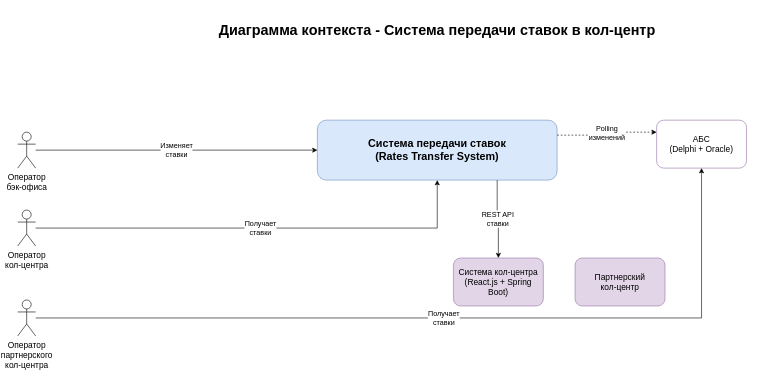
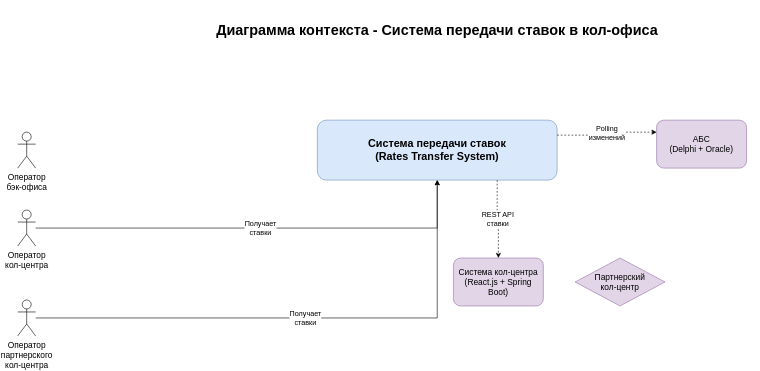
(437, 30) -> (437, 30)
(702, 144) -> (702, 144)
(311, 150) -> none
(497, 195) -> (497, 195)
(702, 247) -> (437, 276)
(620, 282) -> (620, 282)
